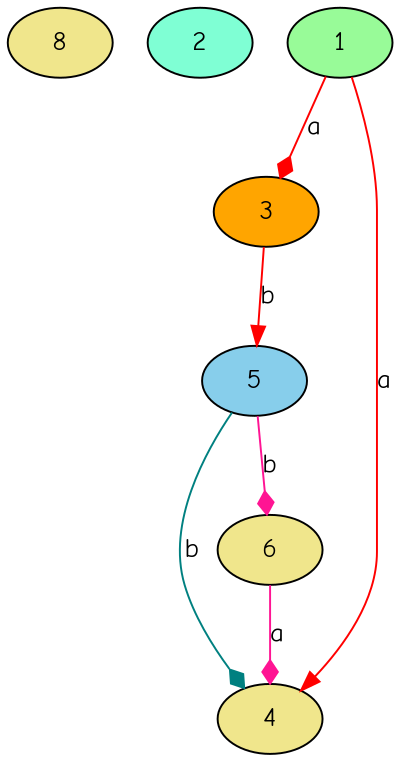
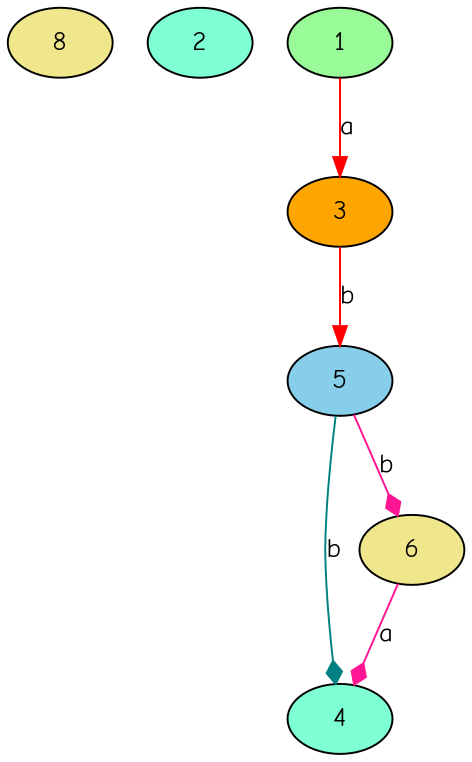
(308, 116) -> (340, 118)
(377, 384) -> none
(270, 719) -> (340, 719)
